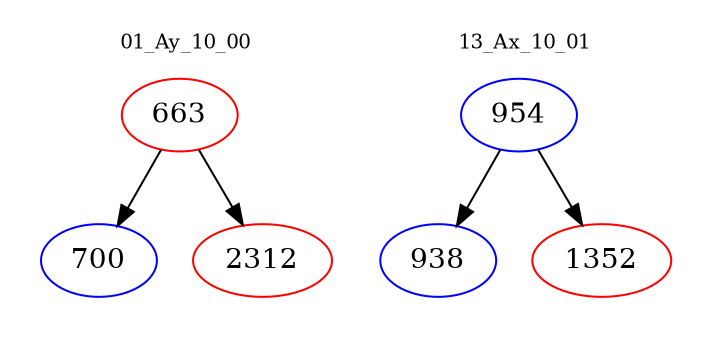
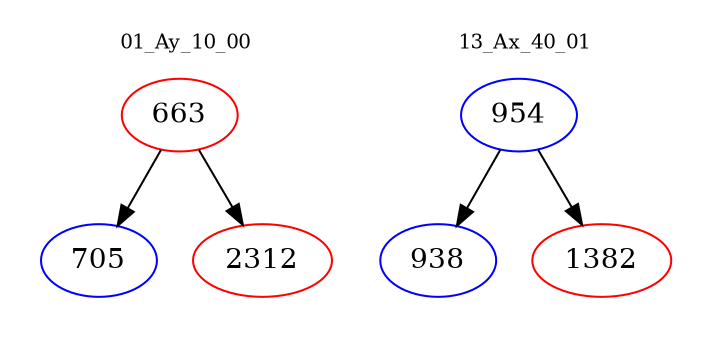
(525, 43) -> (525, 43)
(99, 261) -> (99, 261)
(602, 261) -> (602, 261)
